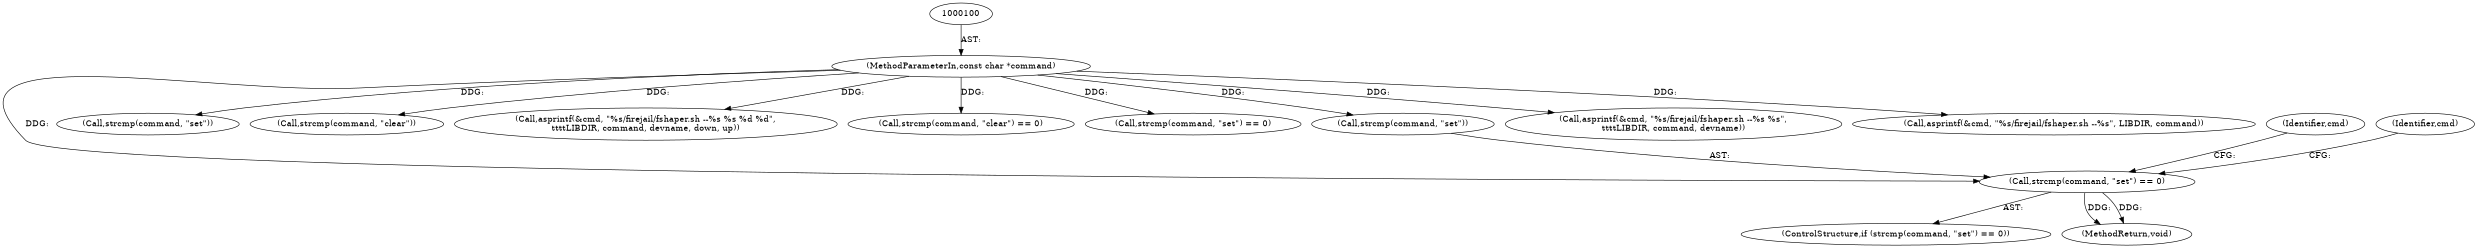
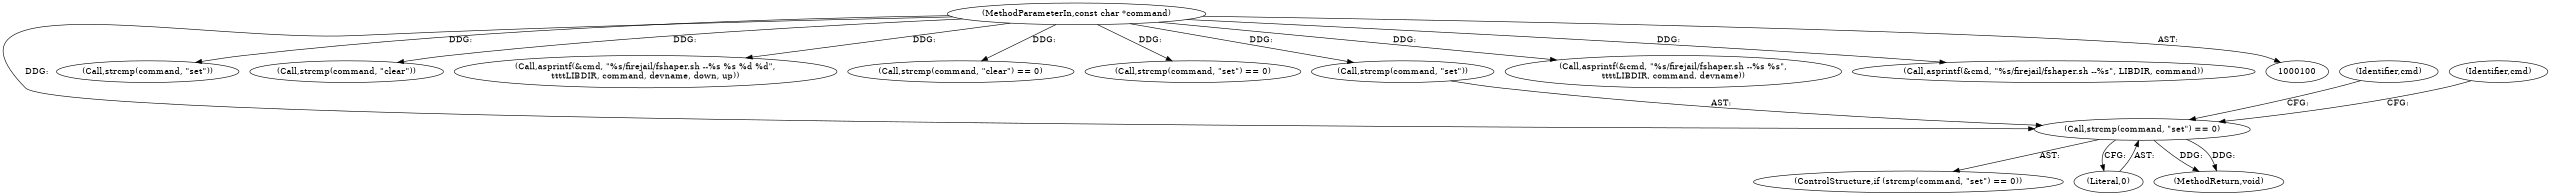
(961, 37) -> (1740, 27)
none -> (2109, 182)
